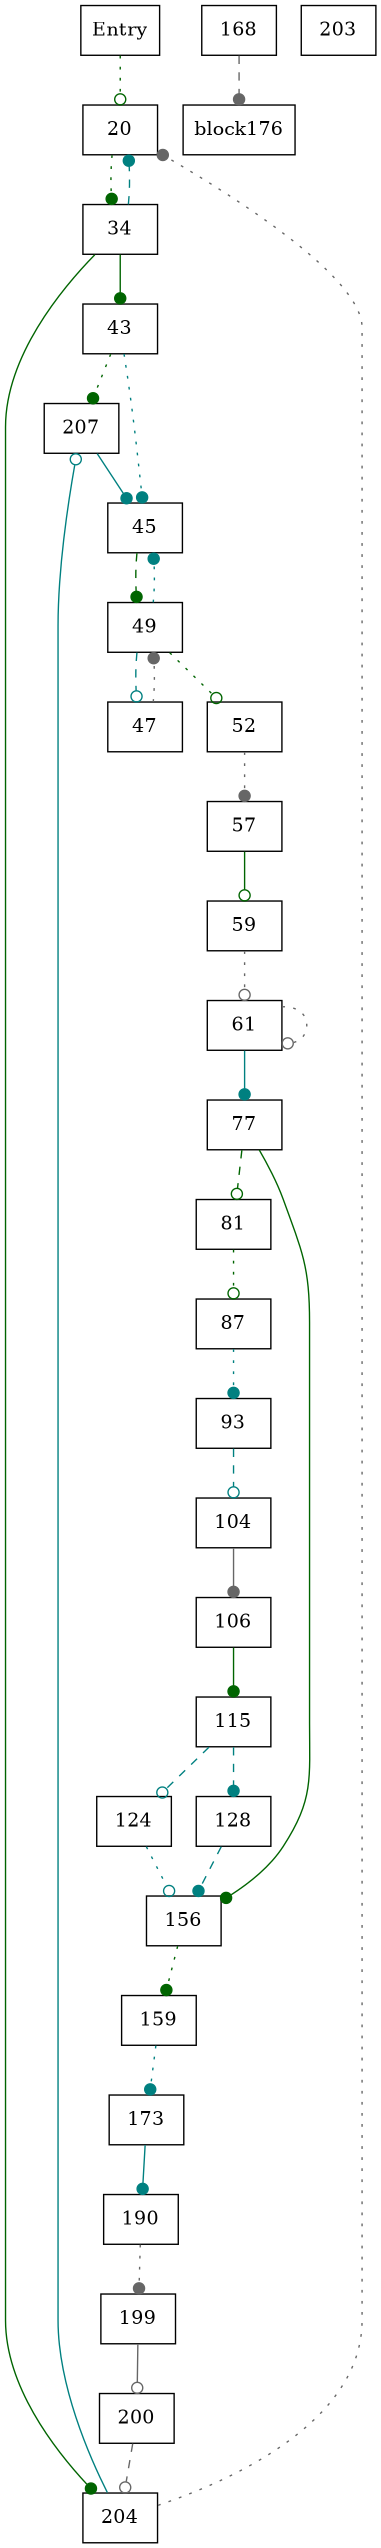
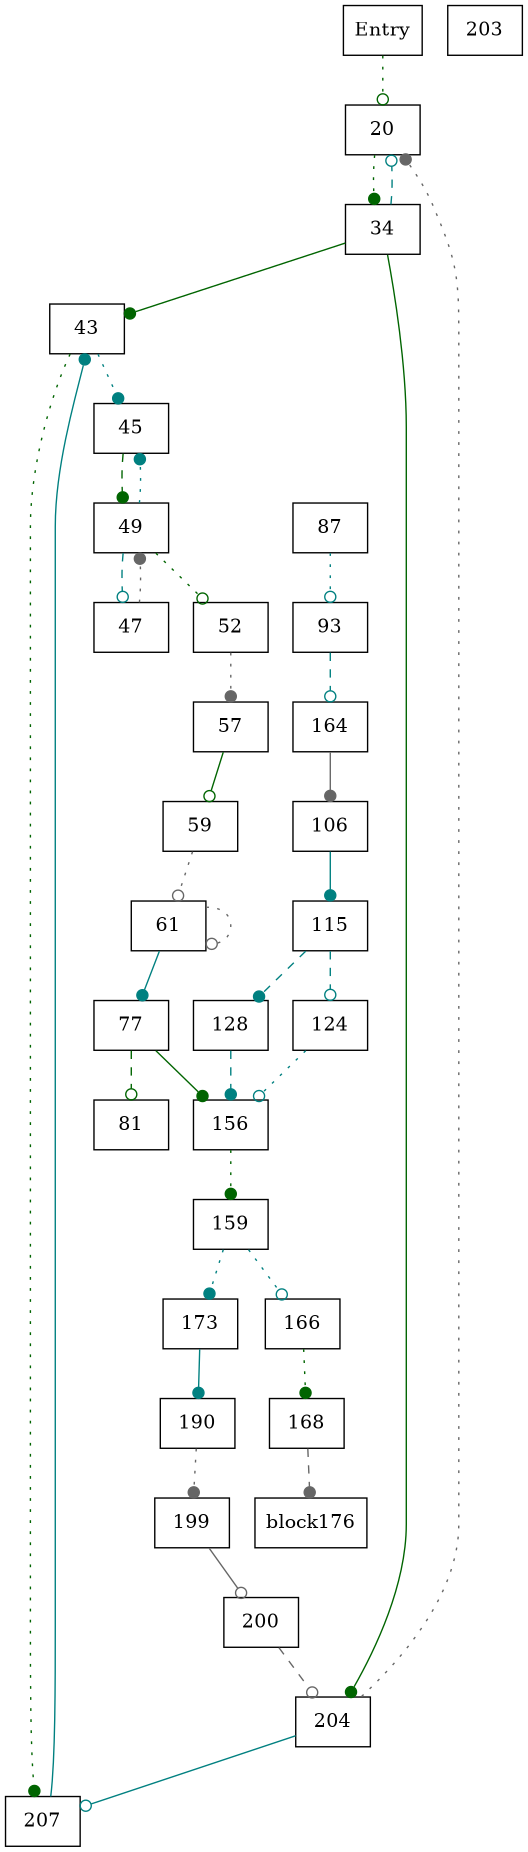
(129, 185) -> (392, 185)
(110, 474) -> (55, 1079)
(234, 1269) -> none
none -> (303, 1324)
(234, 1368) -> (330, 572)
(234, 1523) -> (330, 727)
(234, 1667) -> (330, 871)
